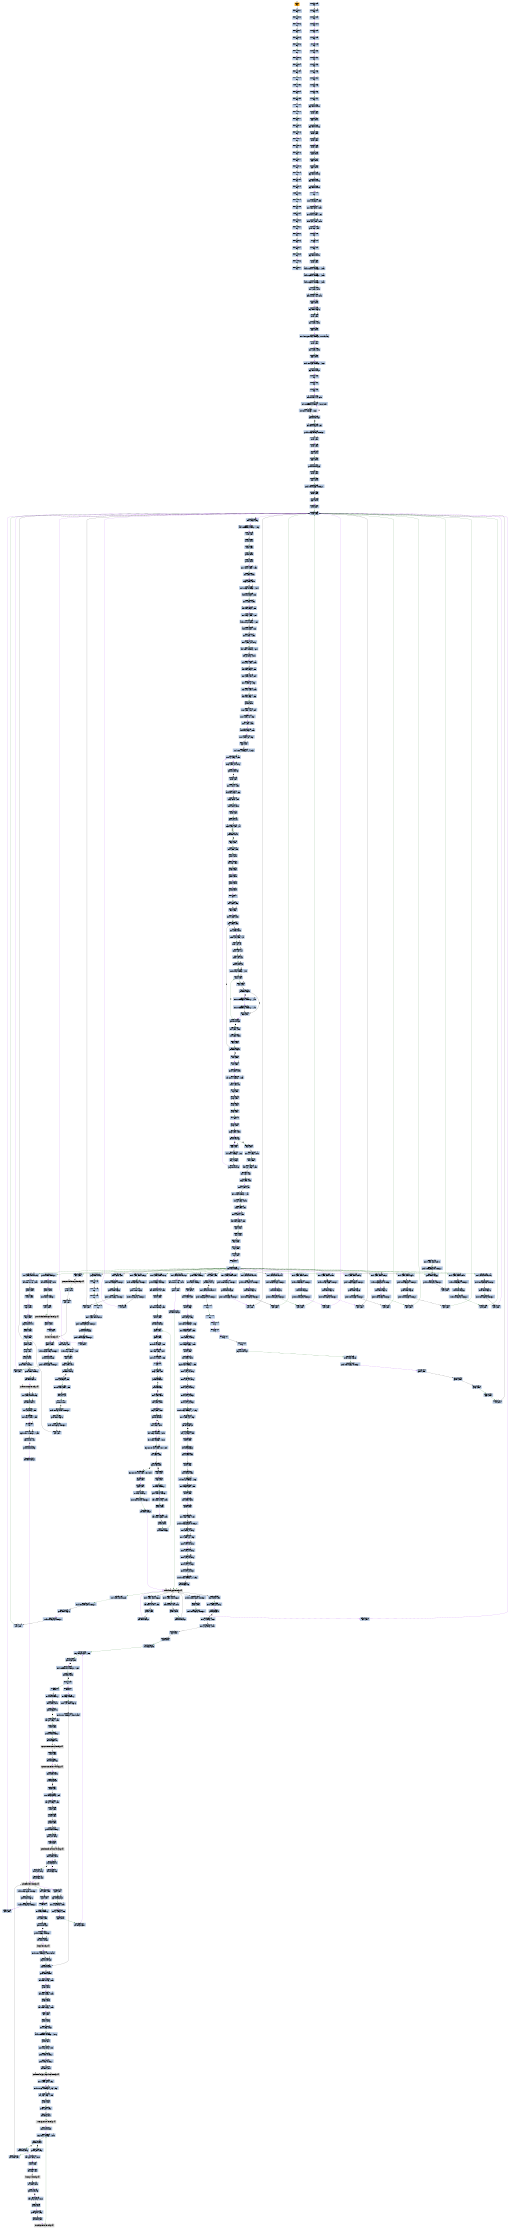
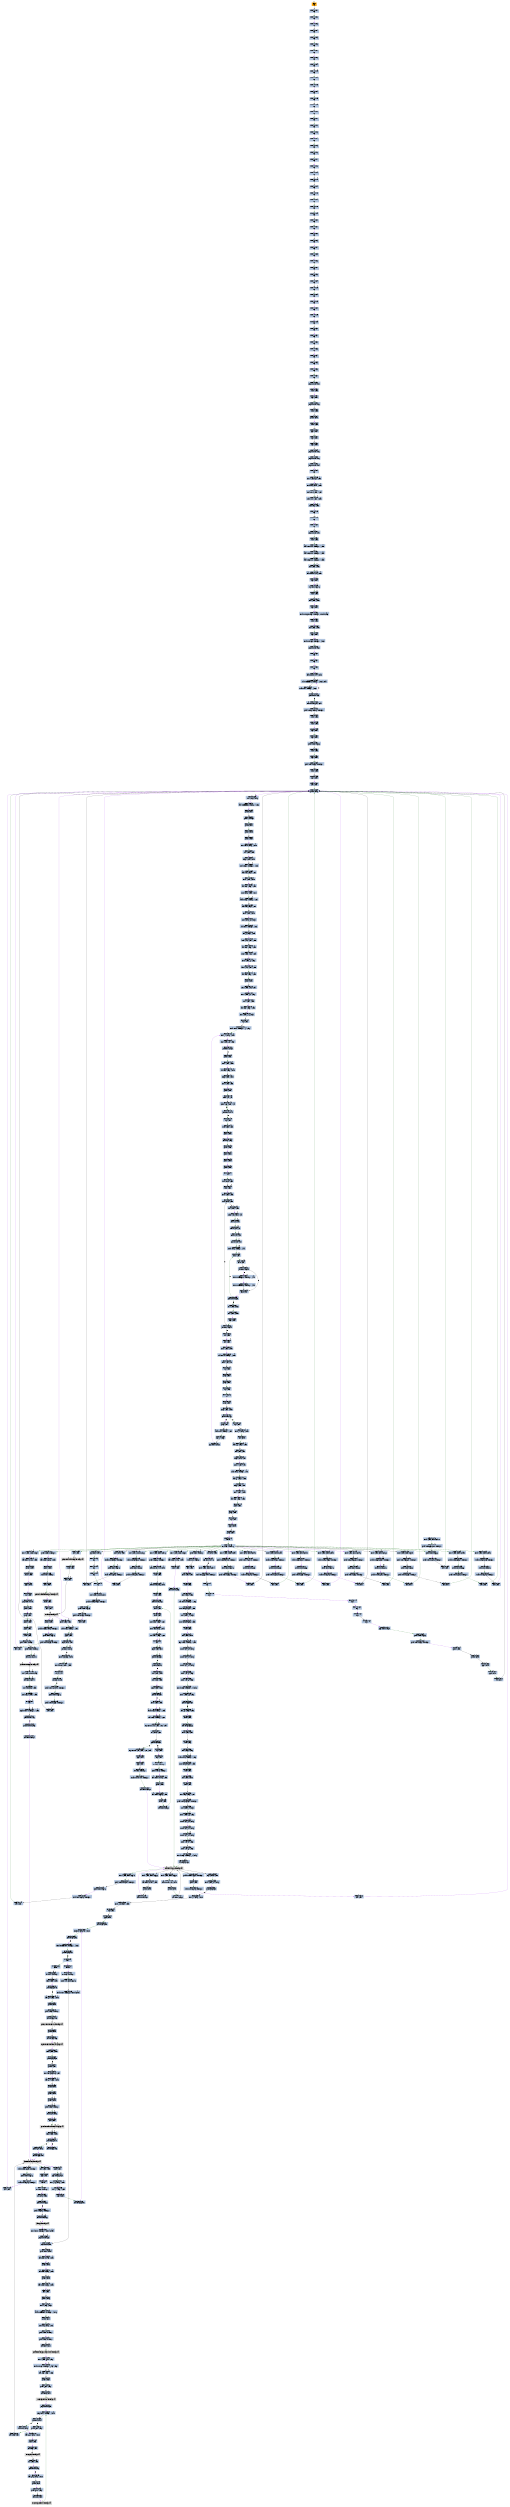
none -> (314, 275)
(249, 540) -> (249, 818)
